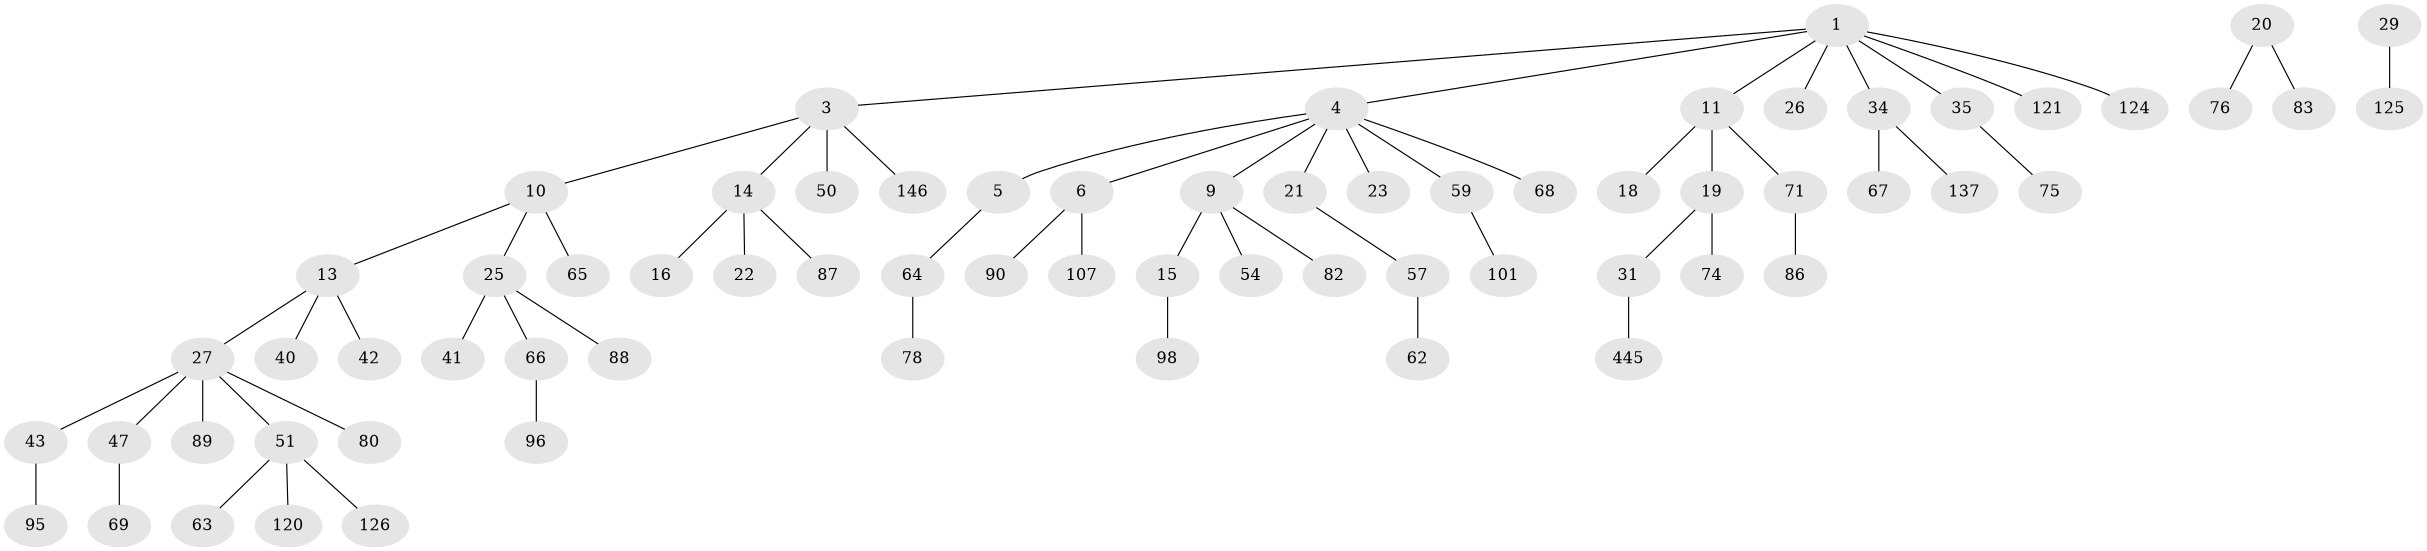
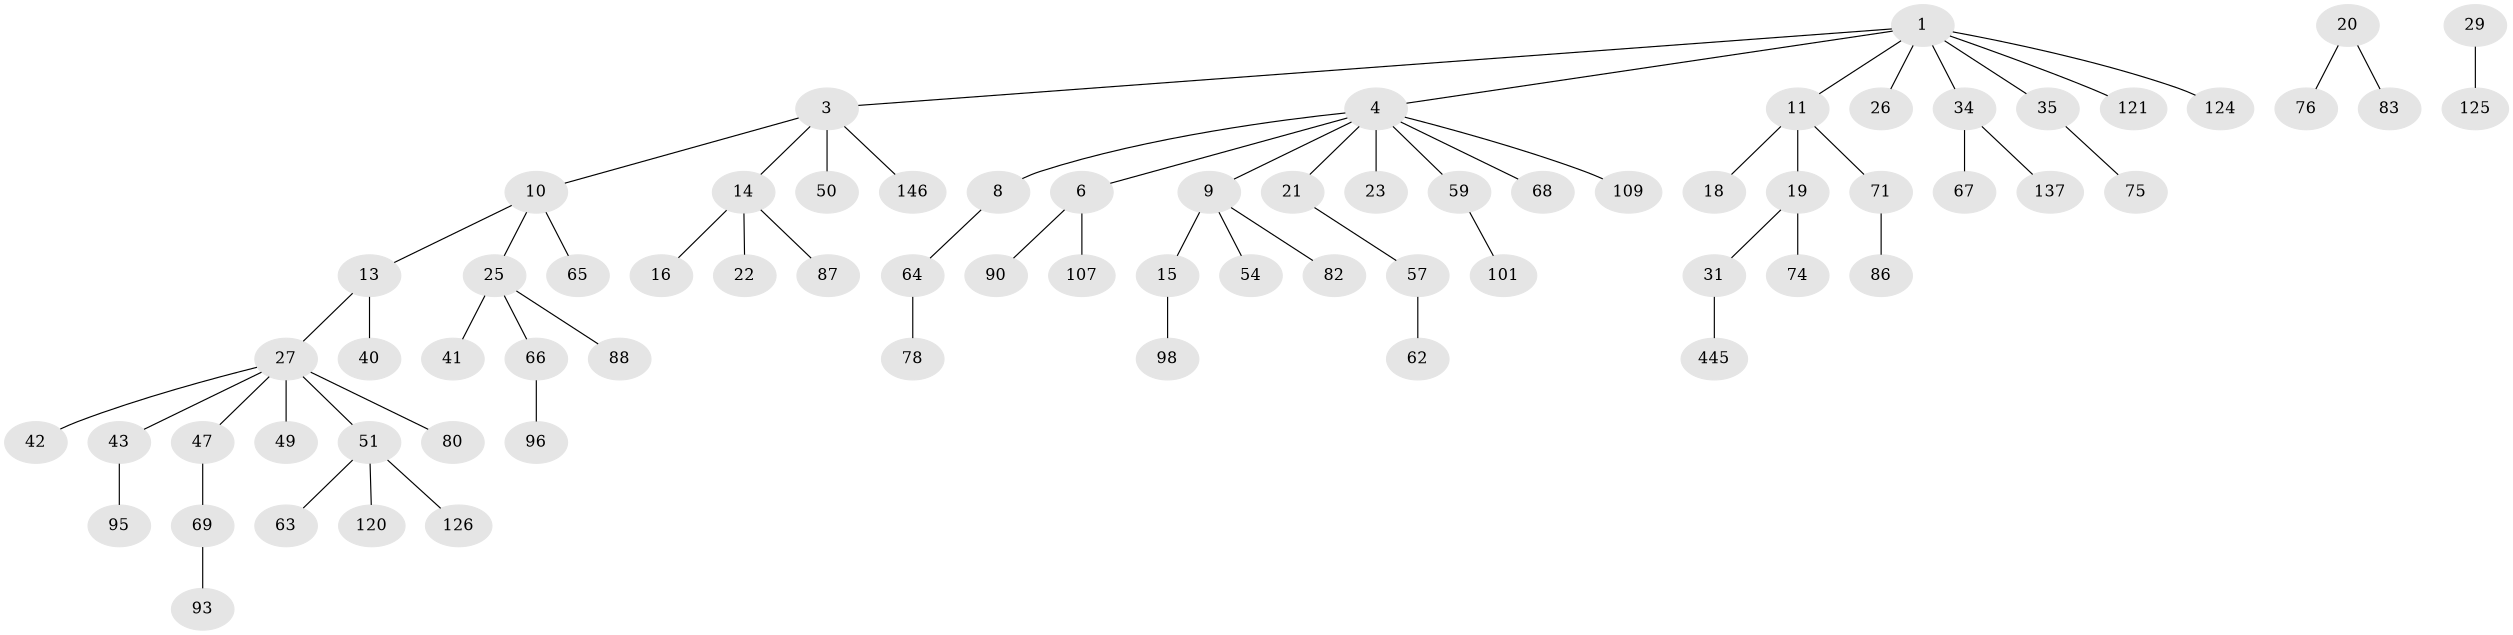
(998, 192) -> (998, 192)
none -> (1629, 192)
(349, 317) -> (158, 395)
(203, 442) -> (286, 442)
none -> (203, 609)
